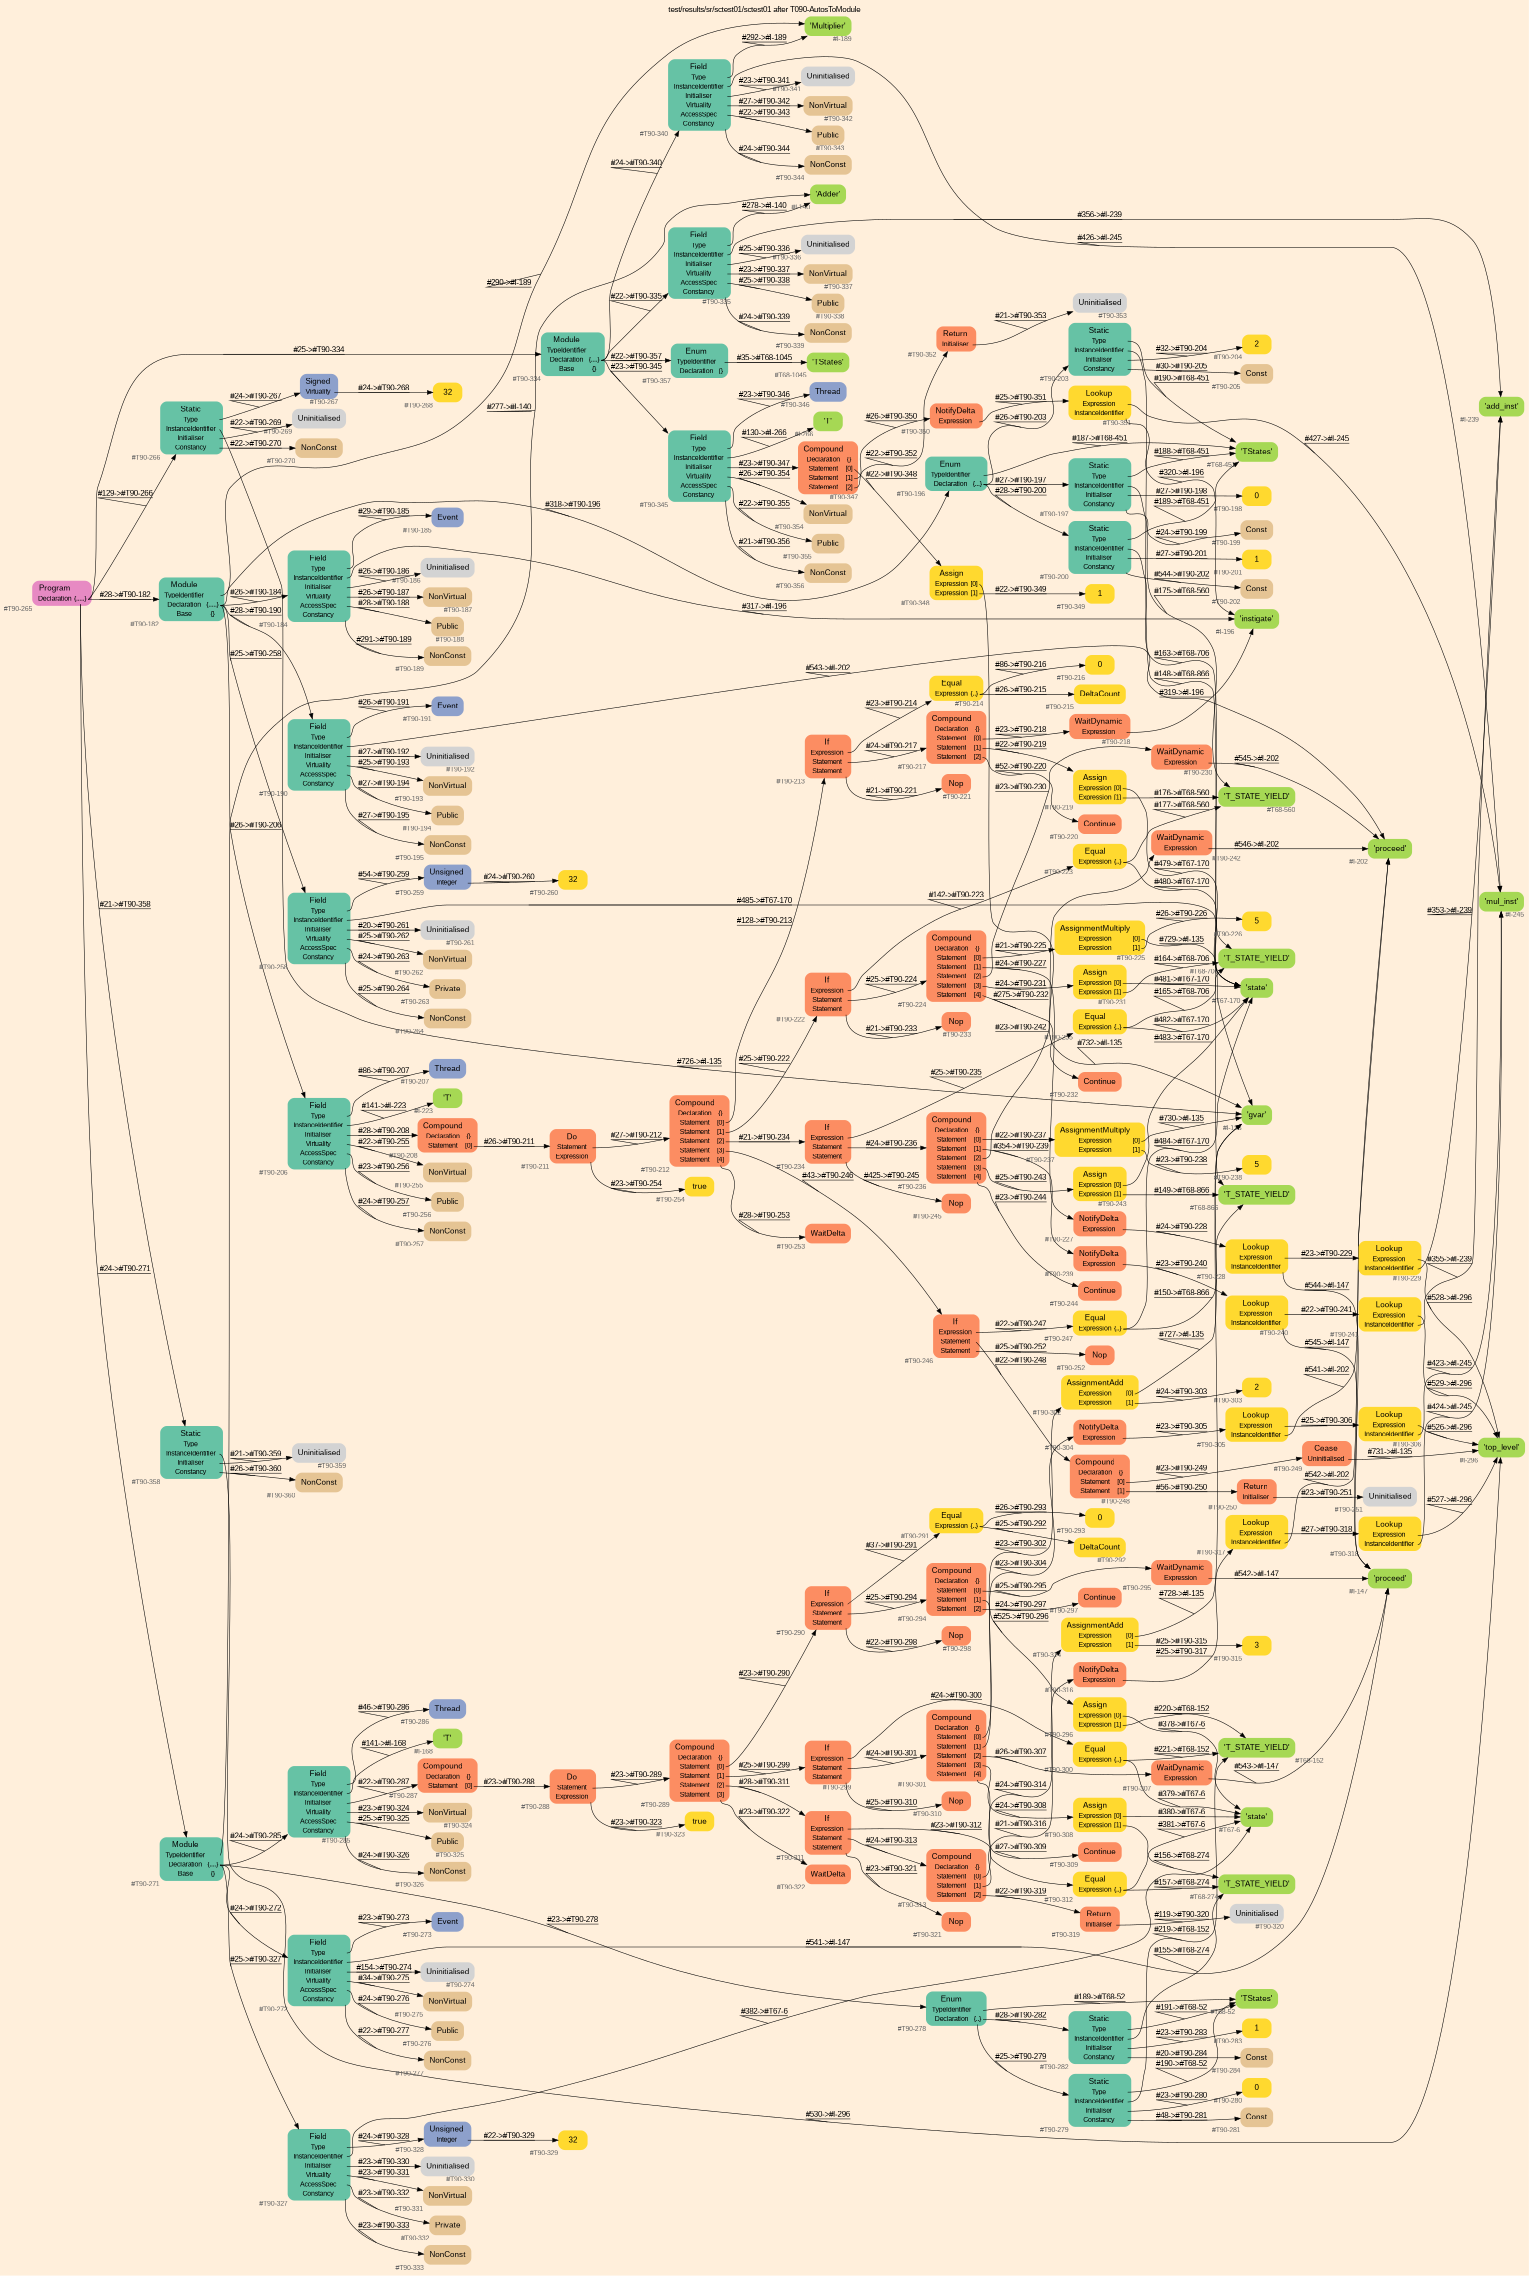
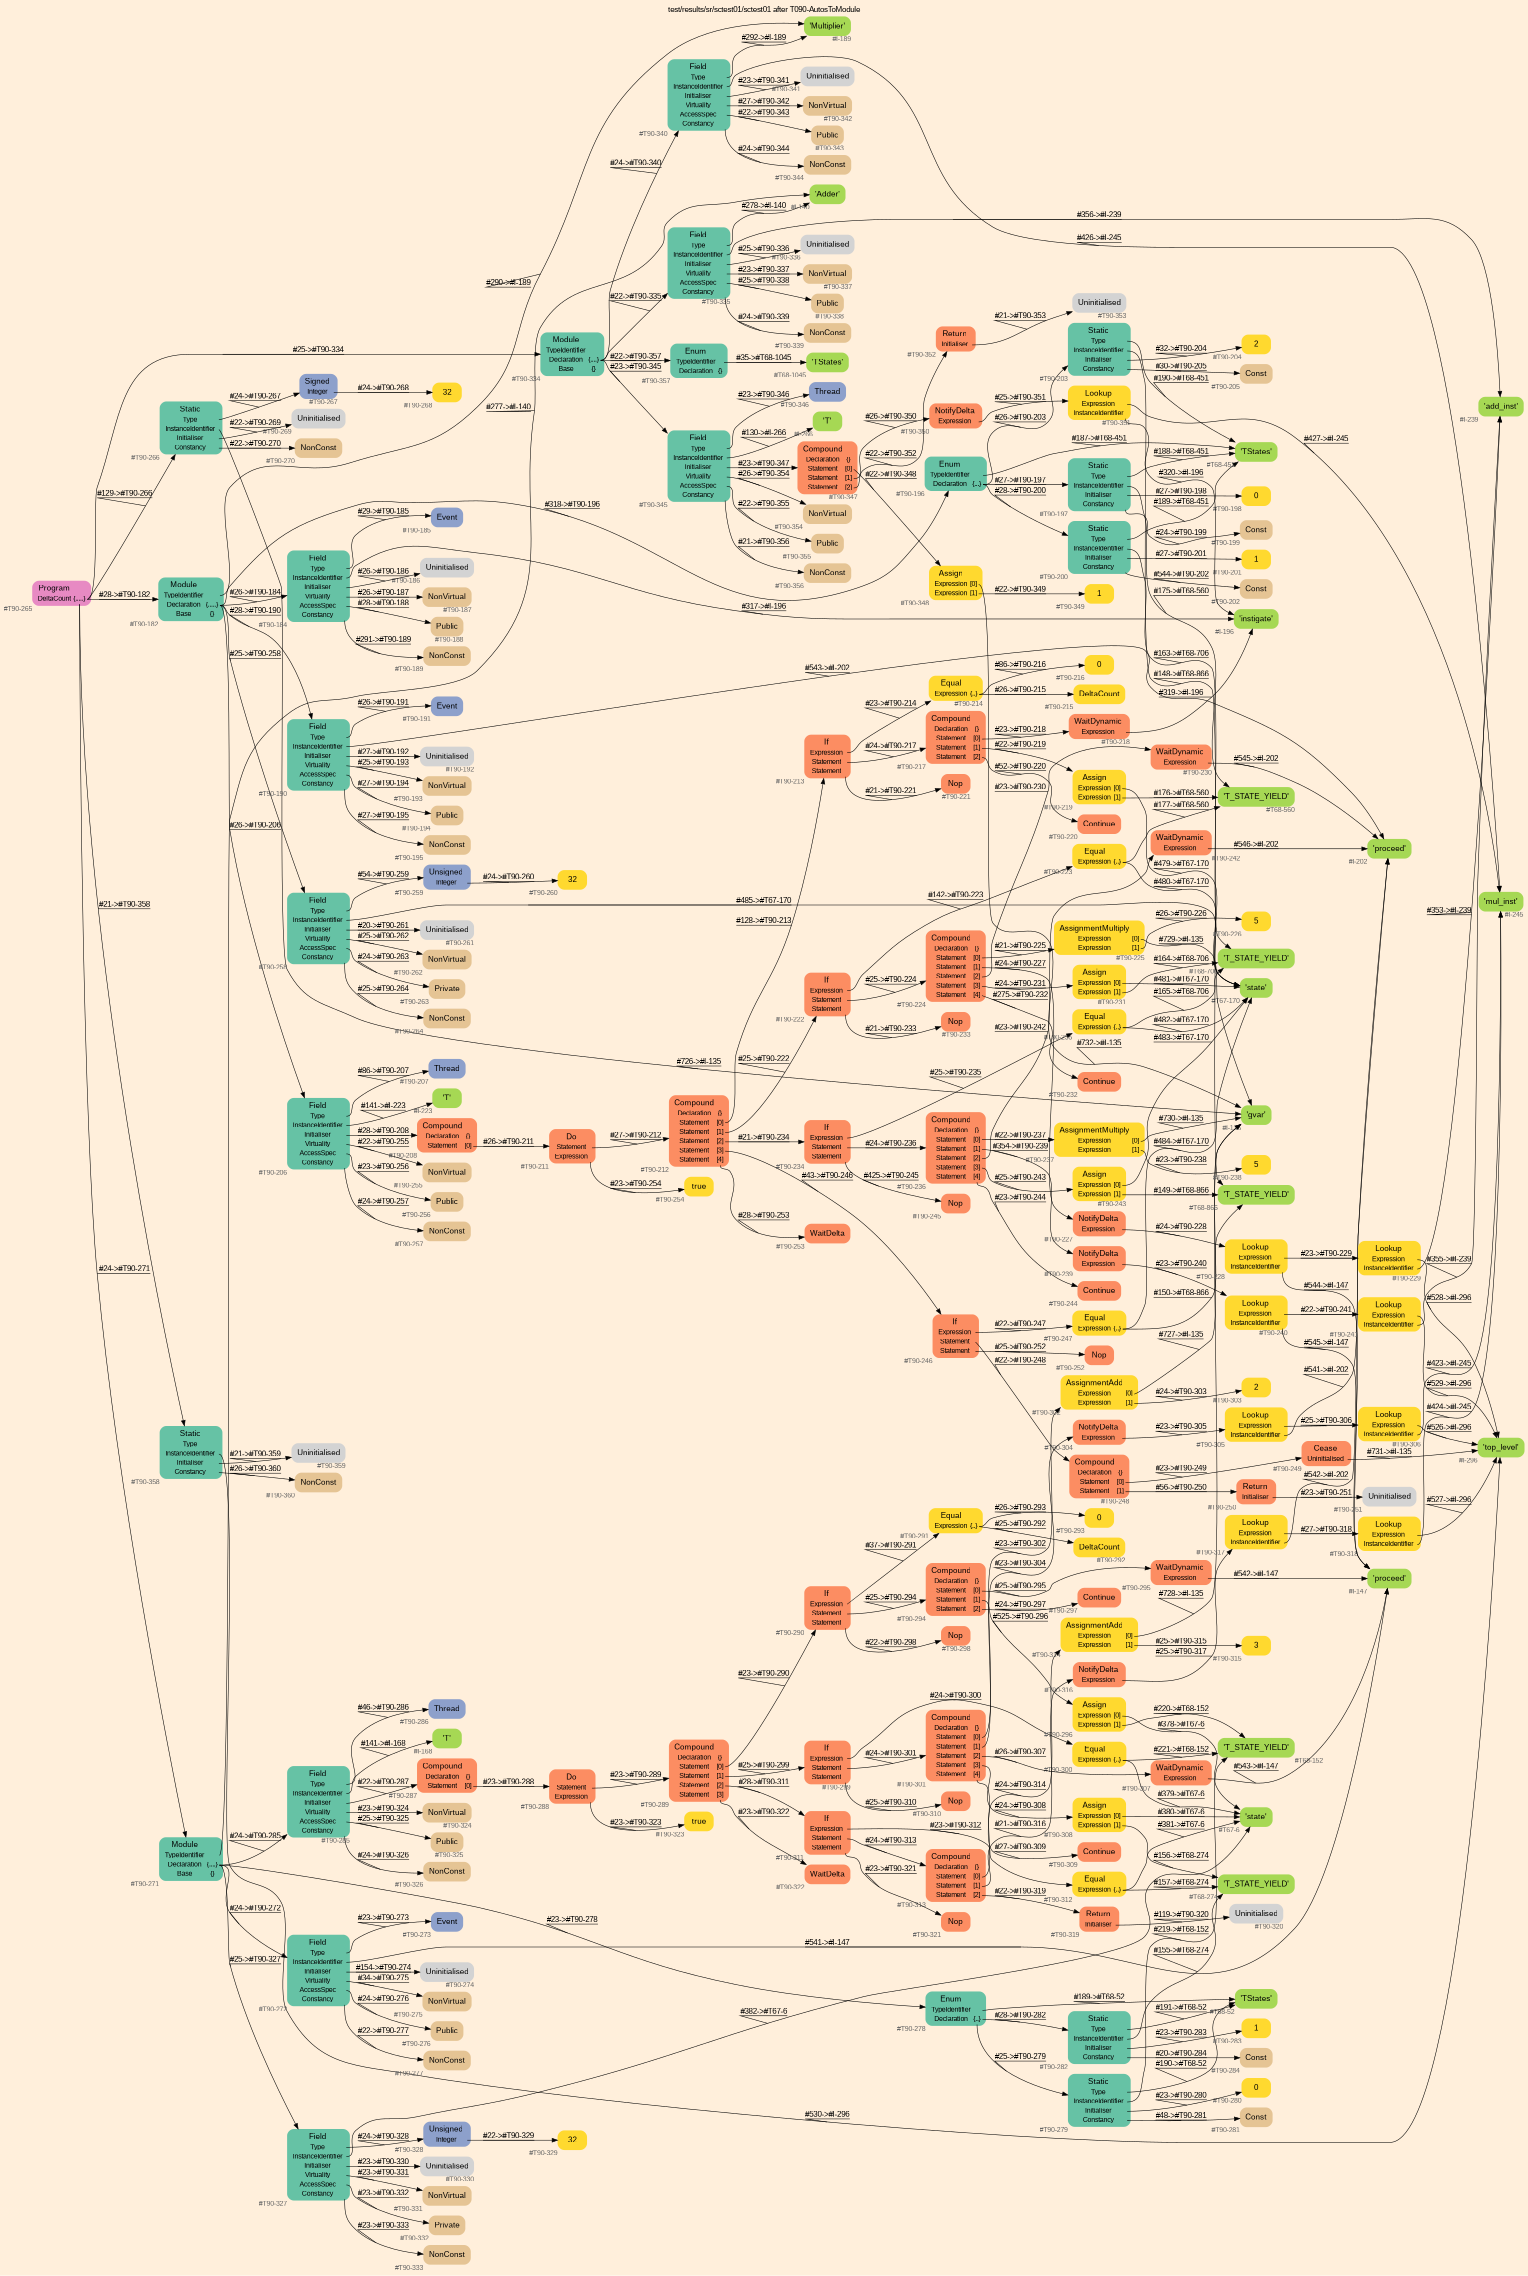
(318, 392) -> (317, 392)
(55, 599) -> (54, 599)
